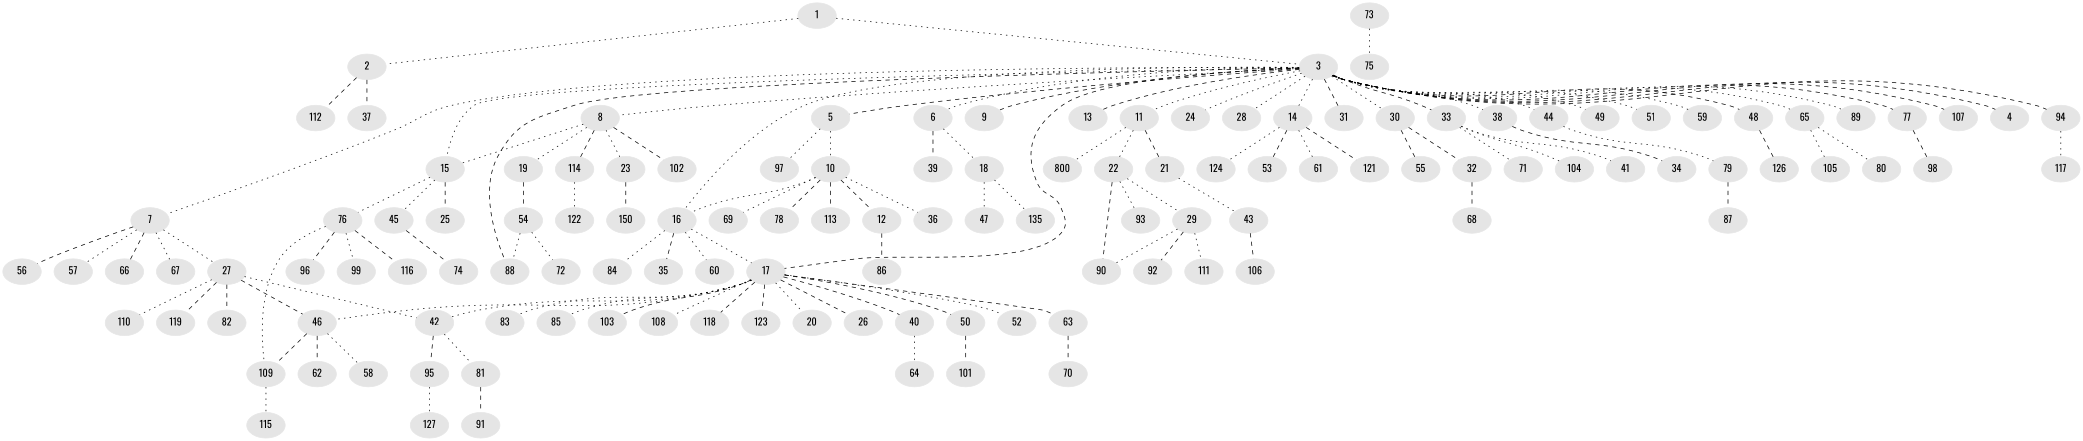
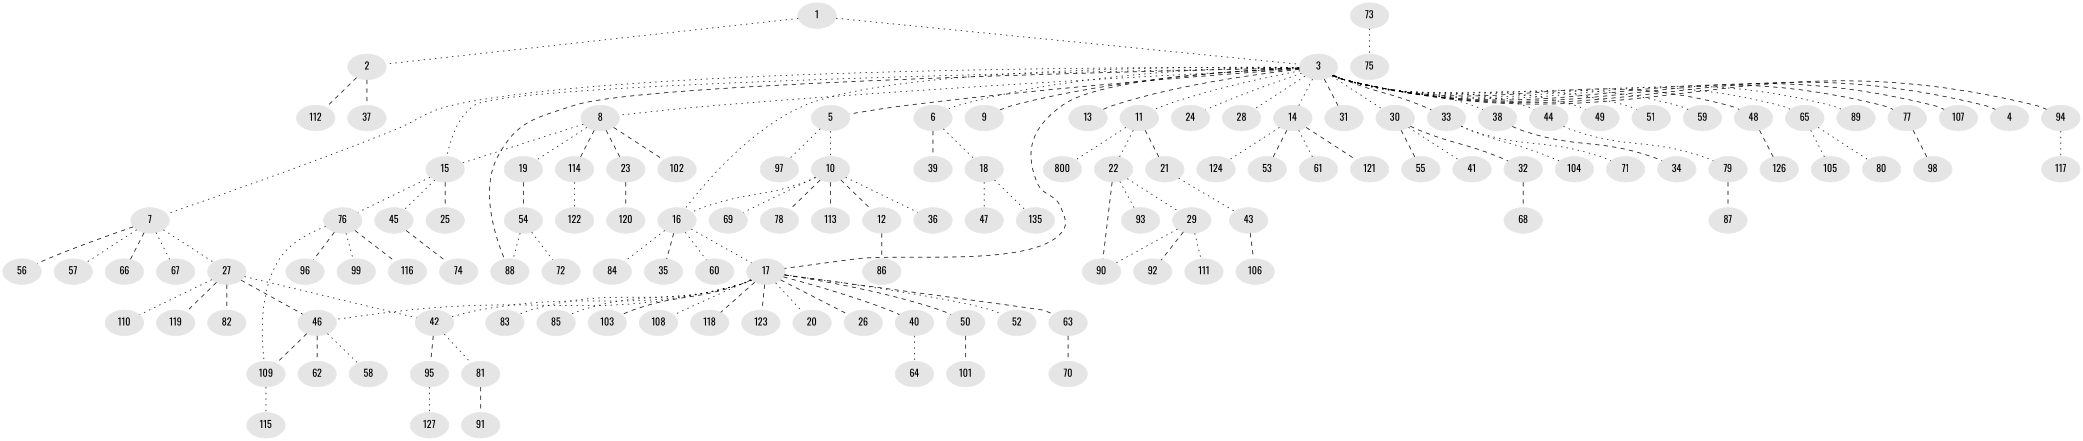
(613, 144) -> (613, 144)
(1536, 144) -> (1434, 144)
(626, 220) -> (626, 220)
